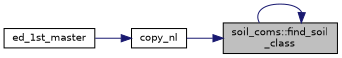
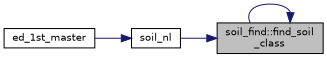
(159, 38) -> (156, 38)
(280, 38) -> (270, 38)
